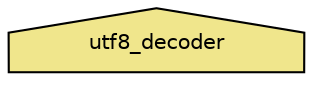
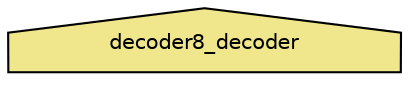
(156, 44) -> (205, 44)
